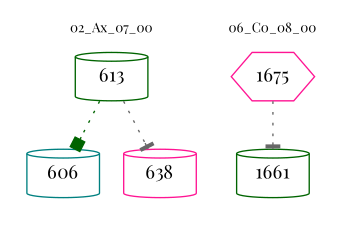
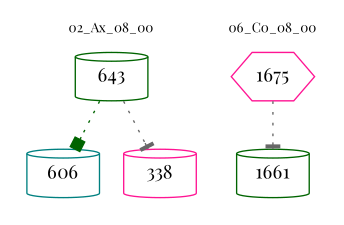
(112, 29) -> (112, 29)
(112, 77) -> (112, 77)
(160, 173) -> (160, 173)
